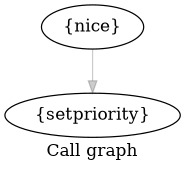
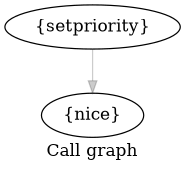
(93, 65) -> (93, 65)
